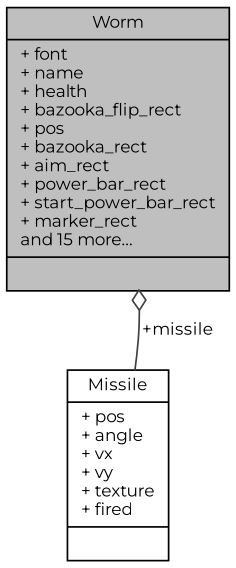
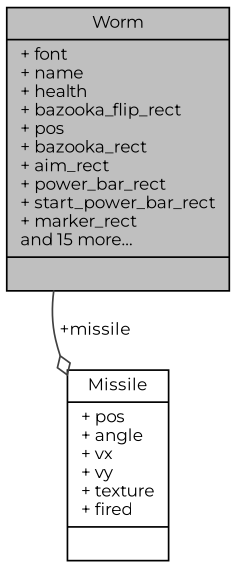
(138, 341) -> (53, 323)
